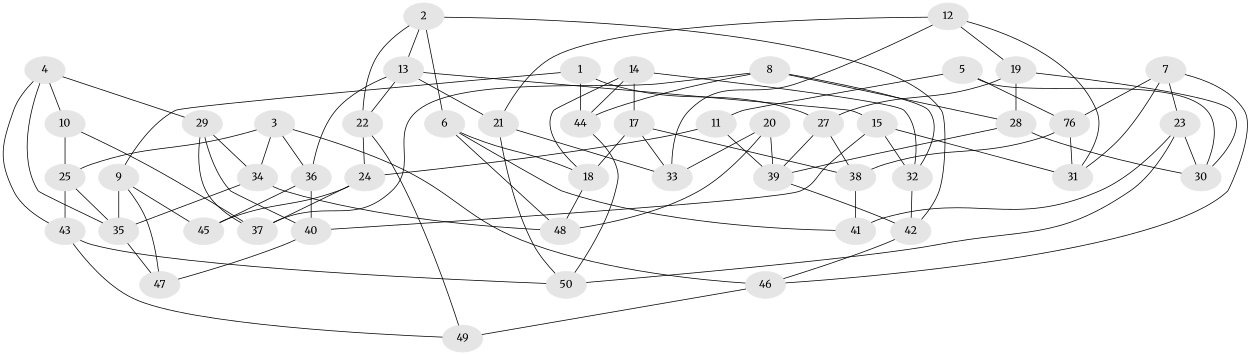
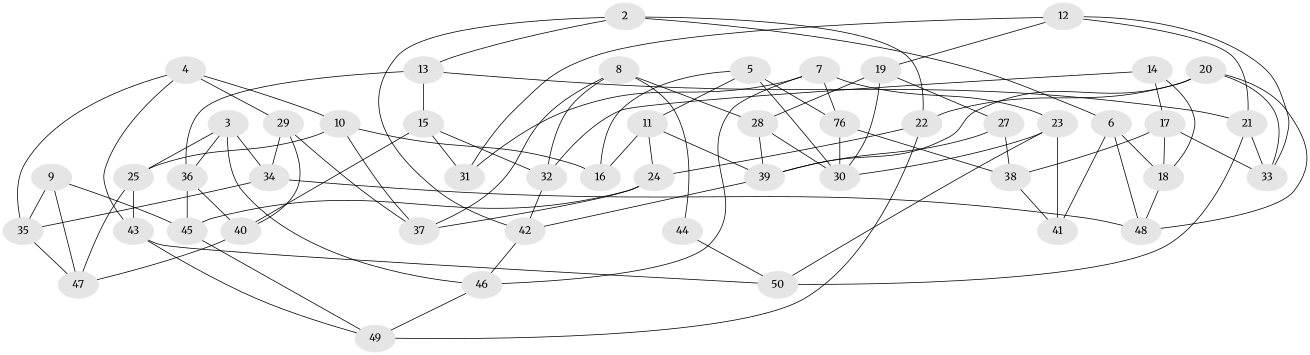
(580, 70) -> none
(383, 97) -> (1032, 98)
(607, 97) -> none
(1071, 151) -> (840, 151)
none -> (600, 178)
(92, 204) -> (101, 229)
none -> (281, 285)
